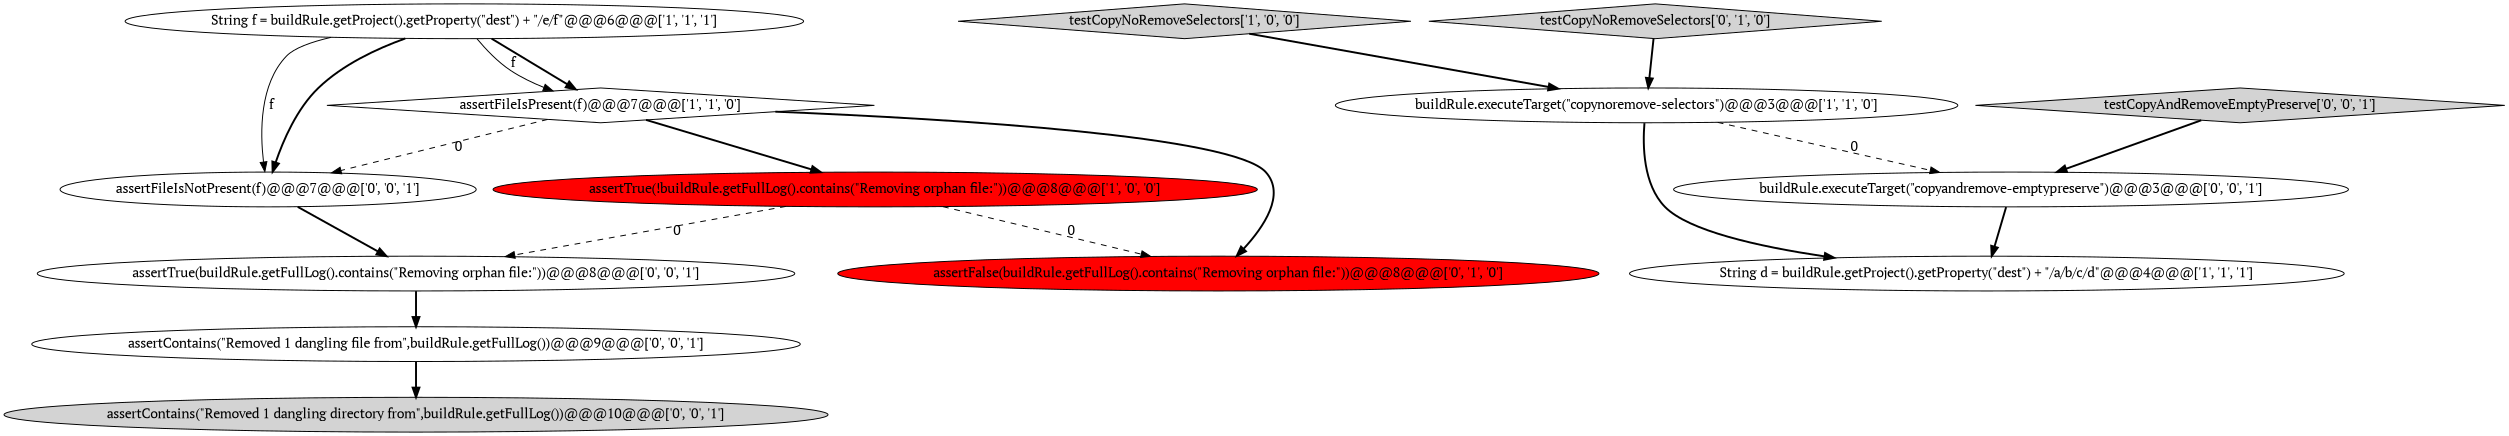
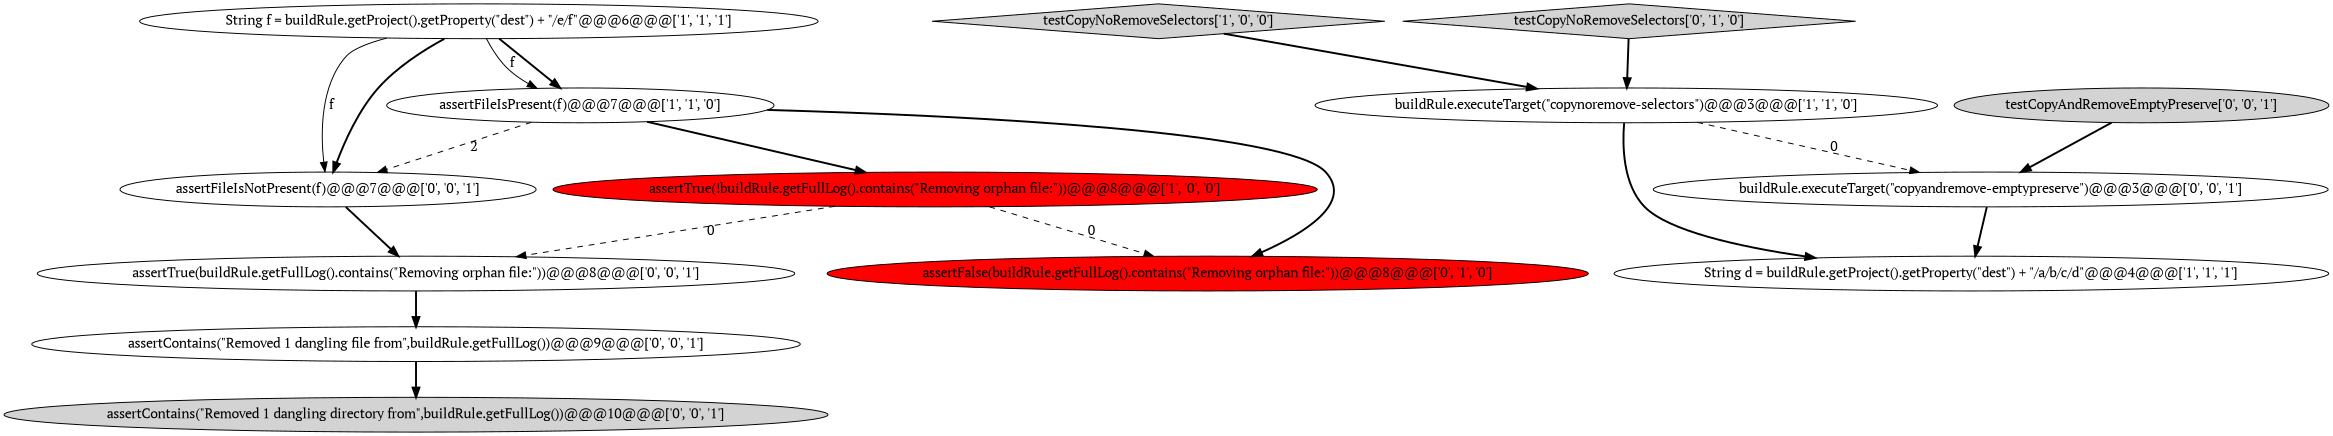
(601, 105) -> (580, 105)
(2240, 105) -> (2142, 105)
(459, 147) -> (474, 147)
